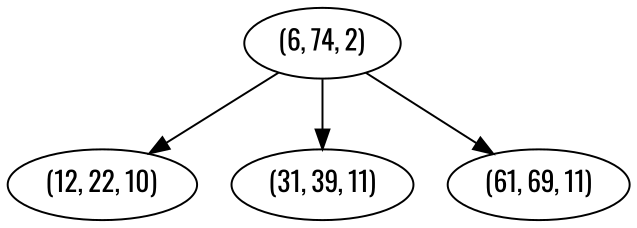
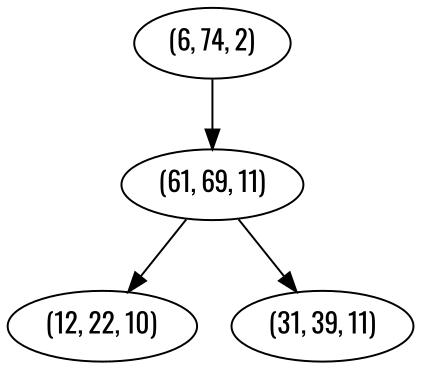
(323, 104) -> (261, 248)
(222, 108) -> (164, 248)
